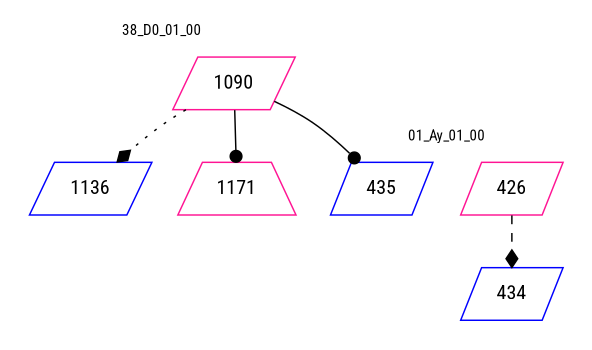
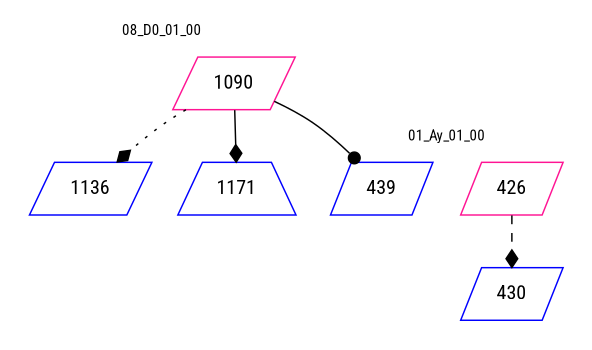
(162, 31) -> (162, 31)
(235, 130) -> (235, 127)
(237, 189) -> (237, 189)
(382, 189) -> (382, 189)
(512, 294) -> (512, 294)
